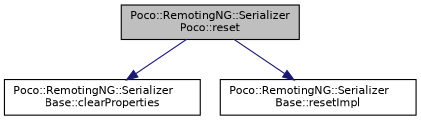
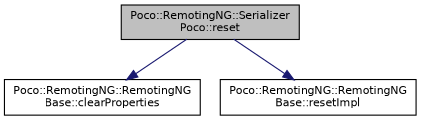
(102, 97) -> (102, 97)
(318, 97) -> (318, 97)
